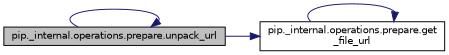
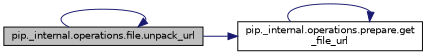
(115, 36) -> (103, 36)
